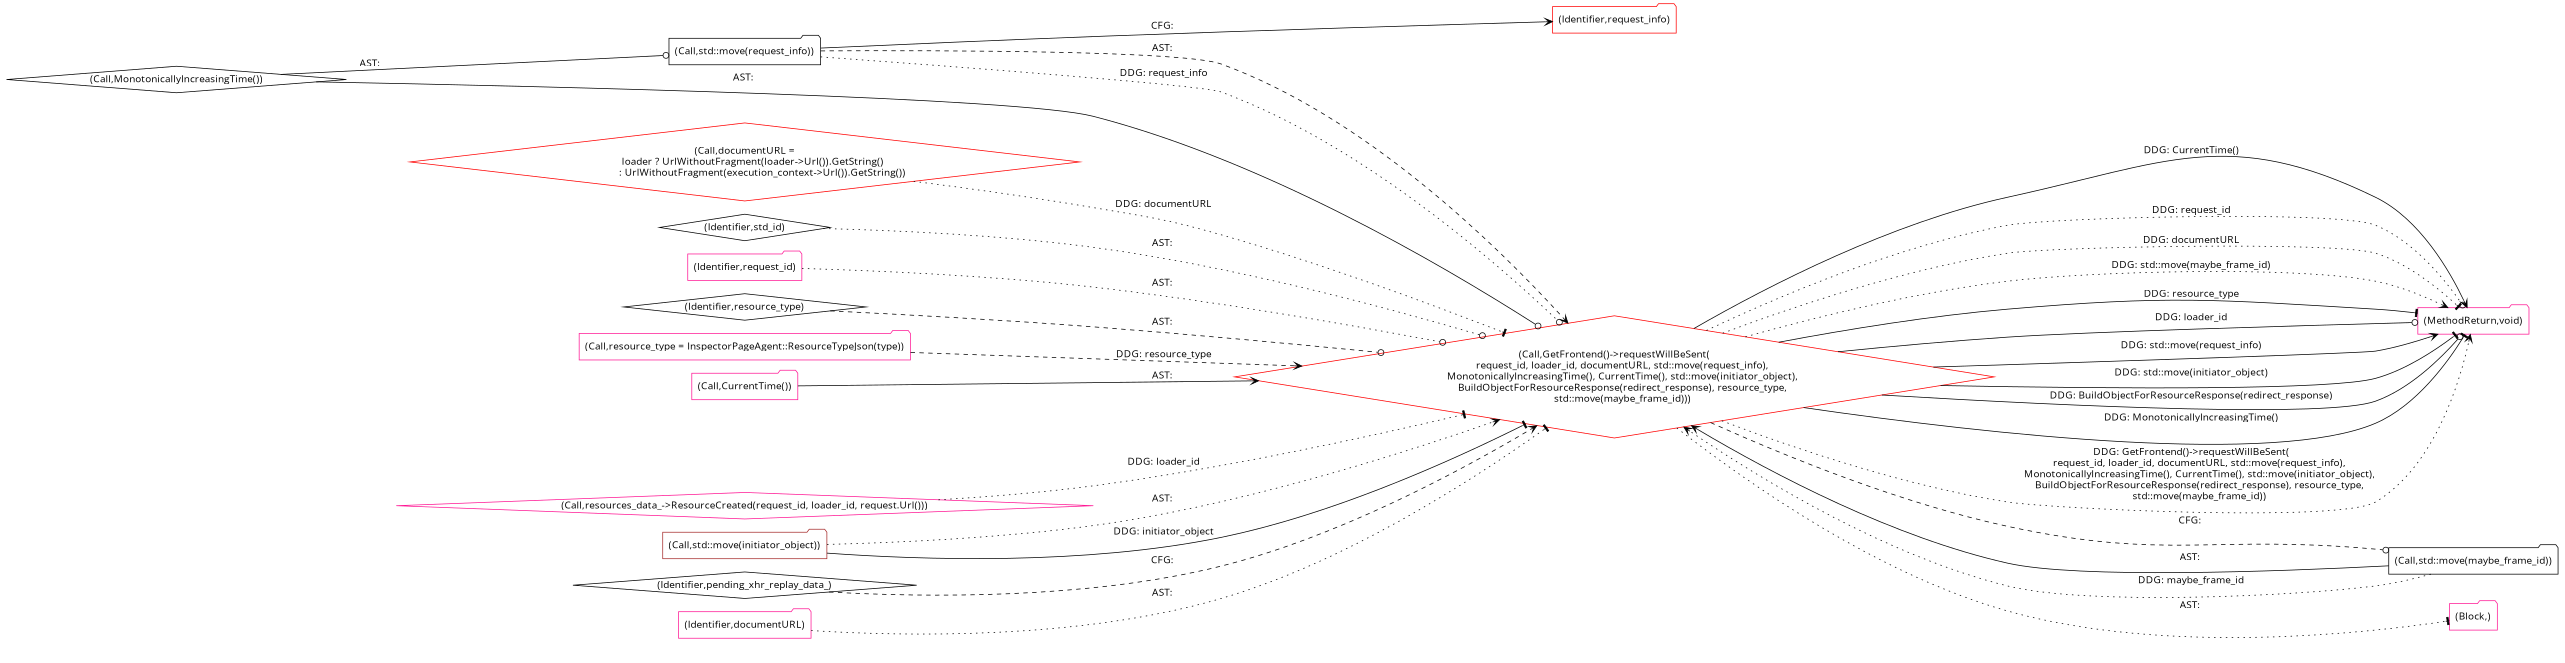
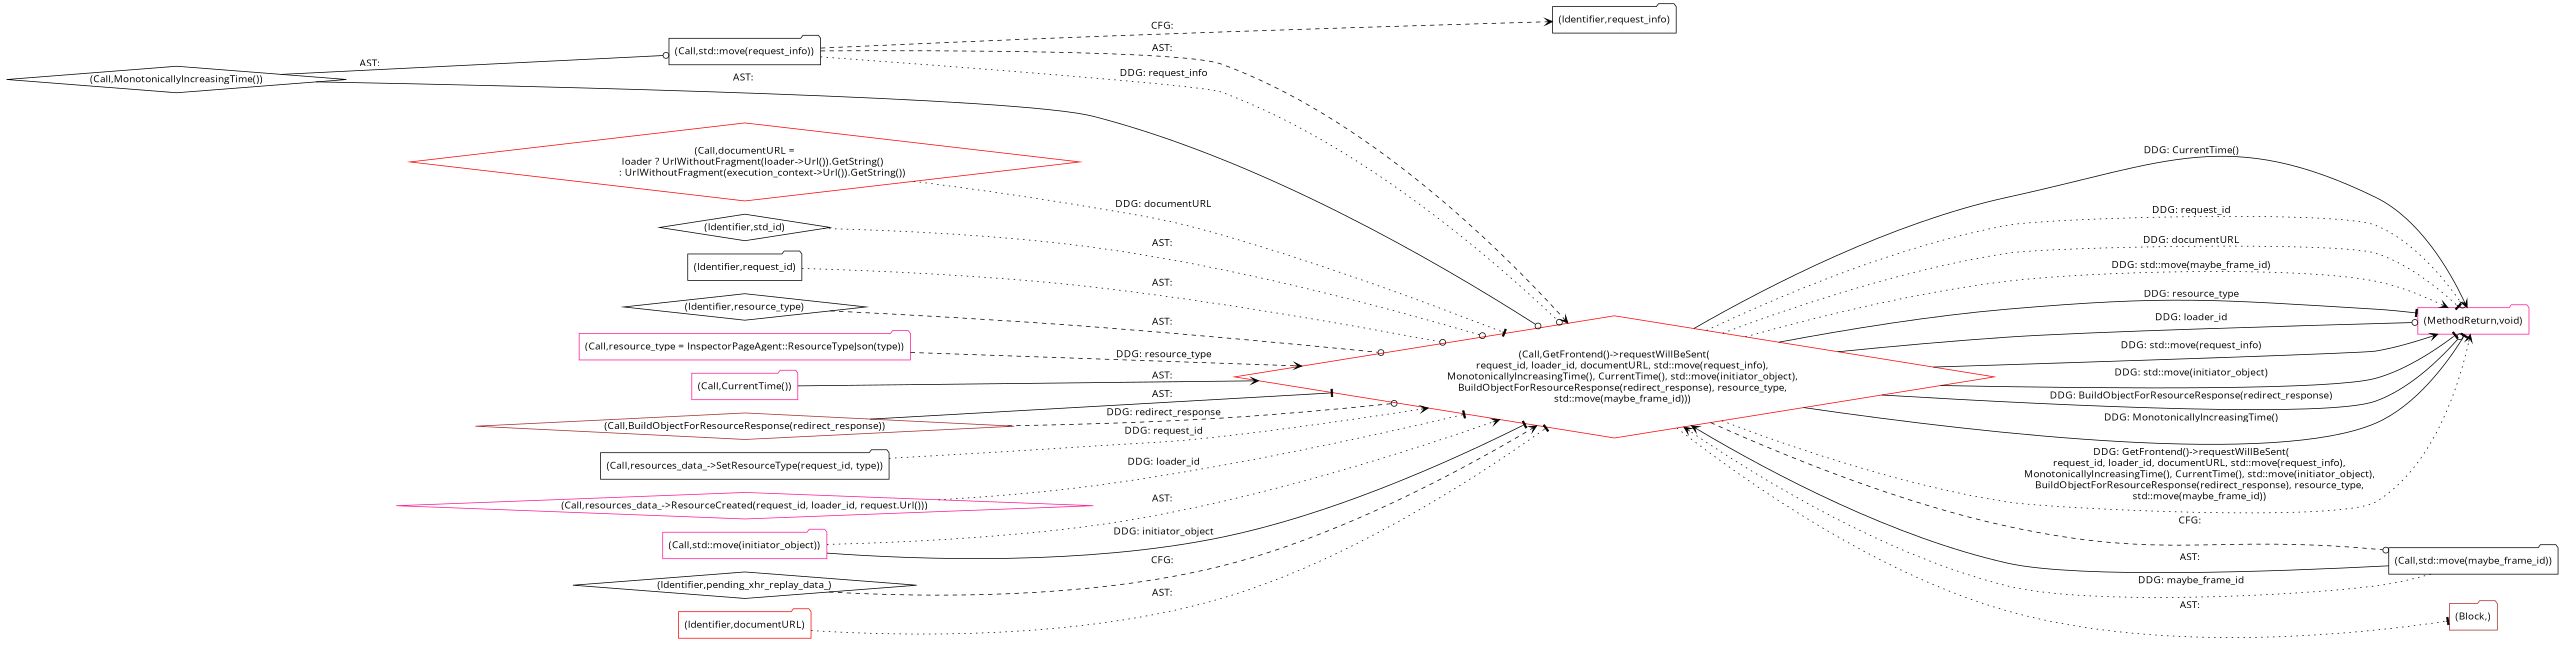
(1614, 20) -> (1614, 20)
(1183, 33) -> (1183, 33)
(745, 267) -> (745, 267)
none -> (745, 426)
none -> (745, 466)
(745, 545) -> (745, 545)
(2473, 617) -> (2473, 617)
(745, 625) -> (745, 625)
